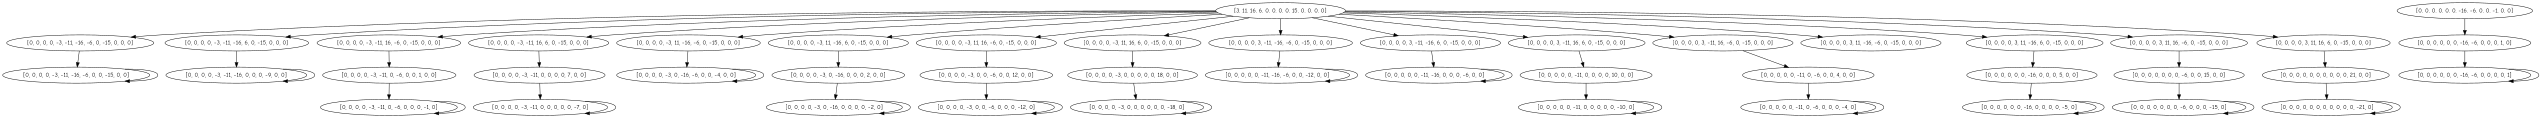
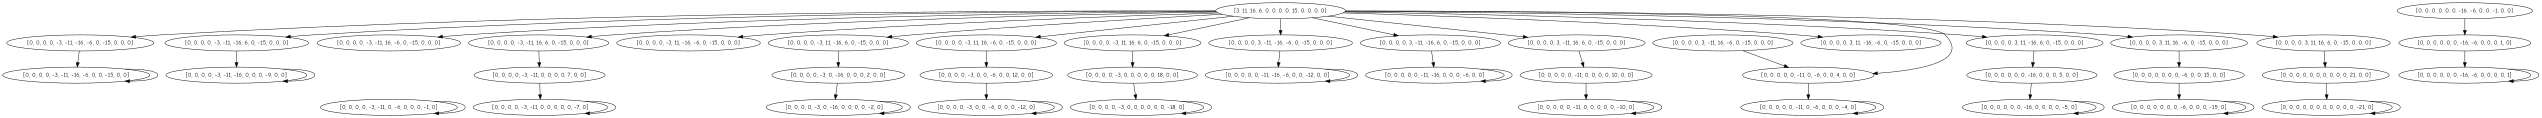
(1504, 24) -> (1695, 15)
(389, 75) -> none
(686, 75) -> none
